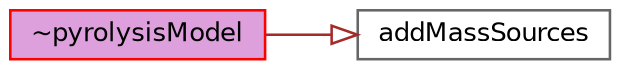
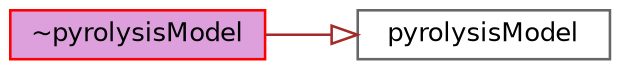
(484, 35) -> (484, 35)
